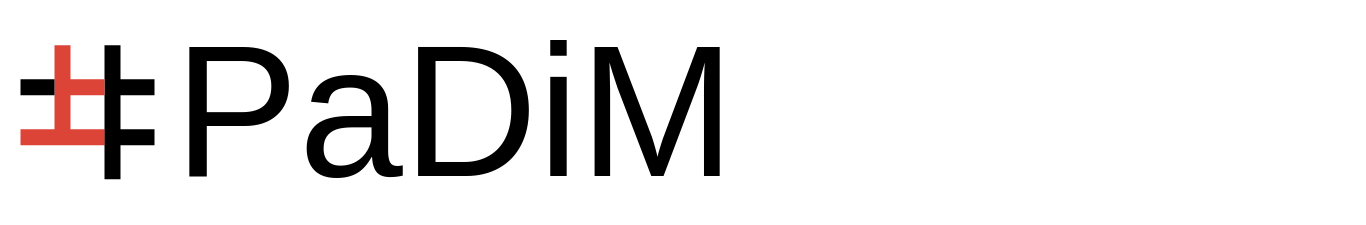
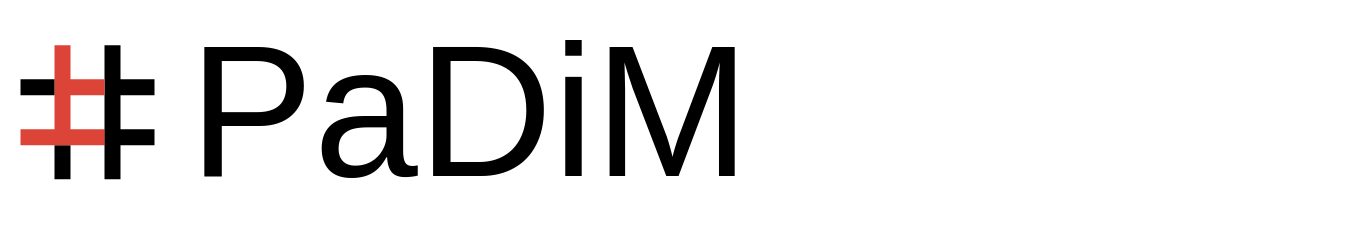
(760, 112) -> (775, 112)
none -> (63, 162)
